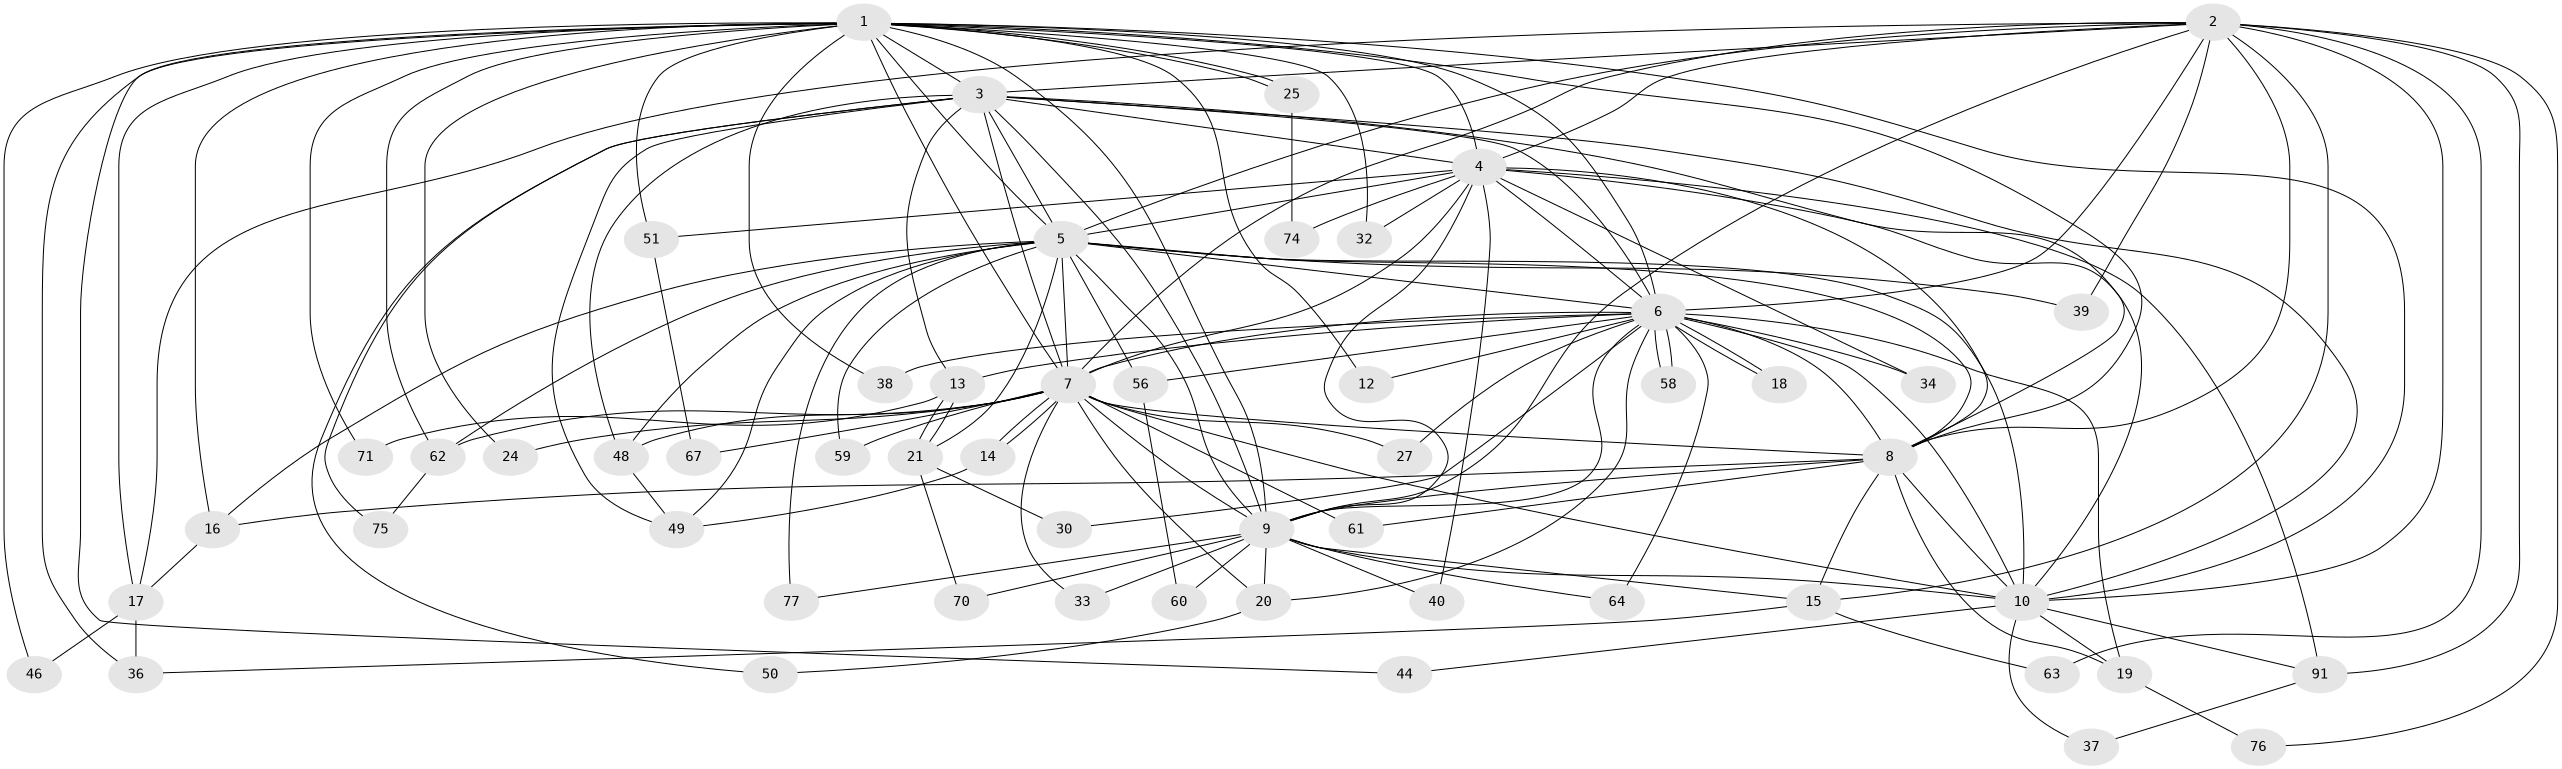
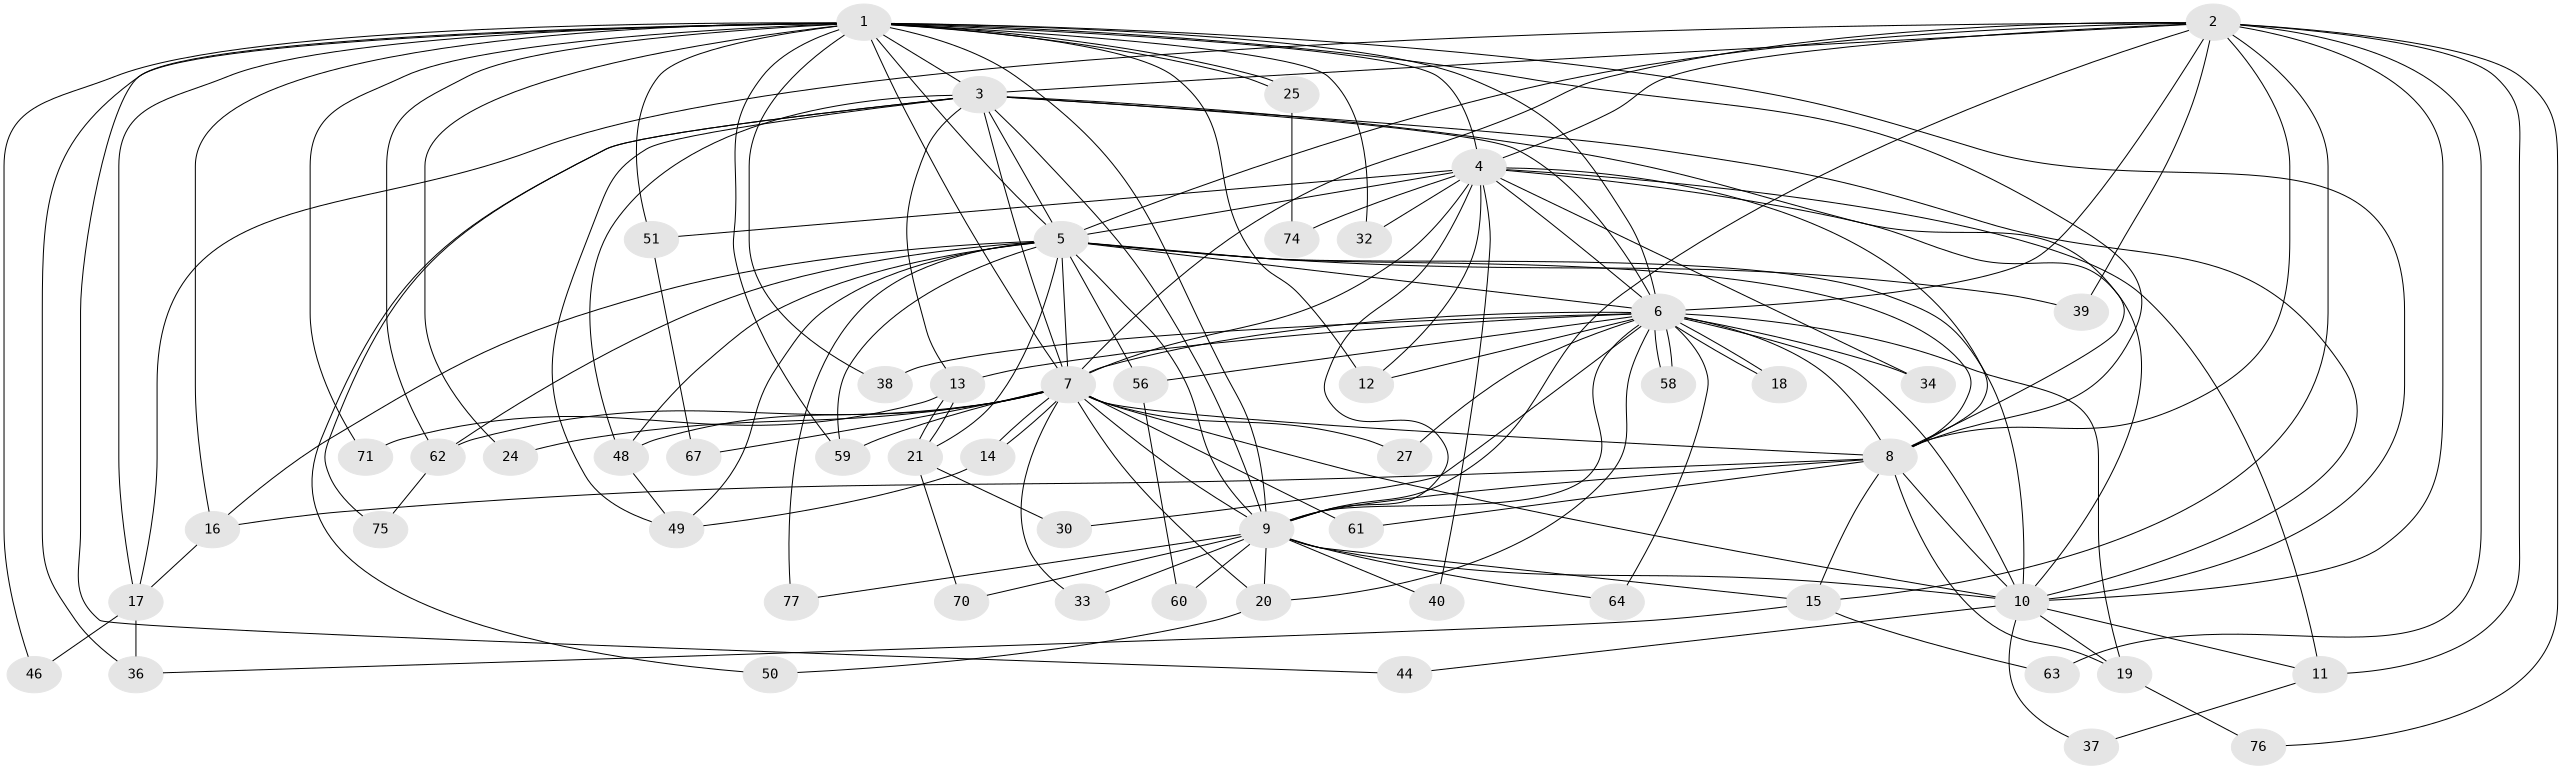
(1229, 131) -> (1453, 294)
none -> (735, 222)
(2320, 675) -> (2320, 675)
